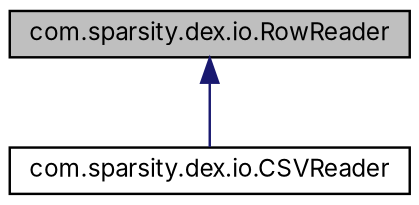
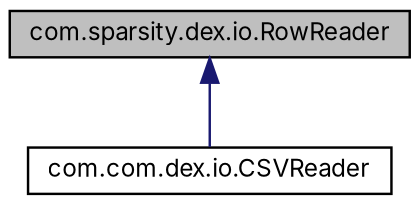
(210, 171) -> (210, 171)
